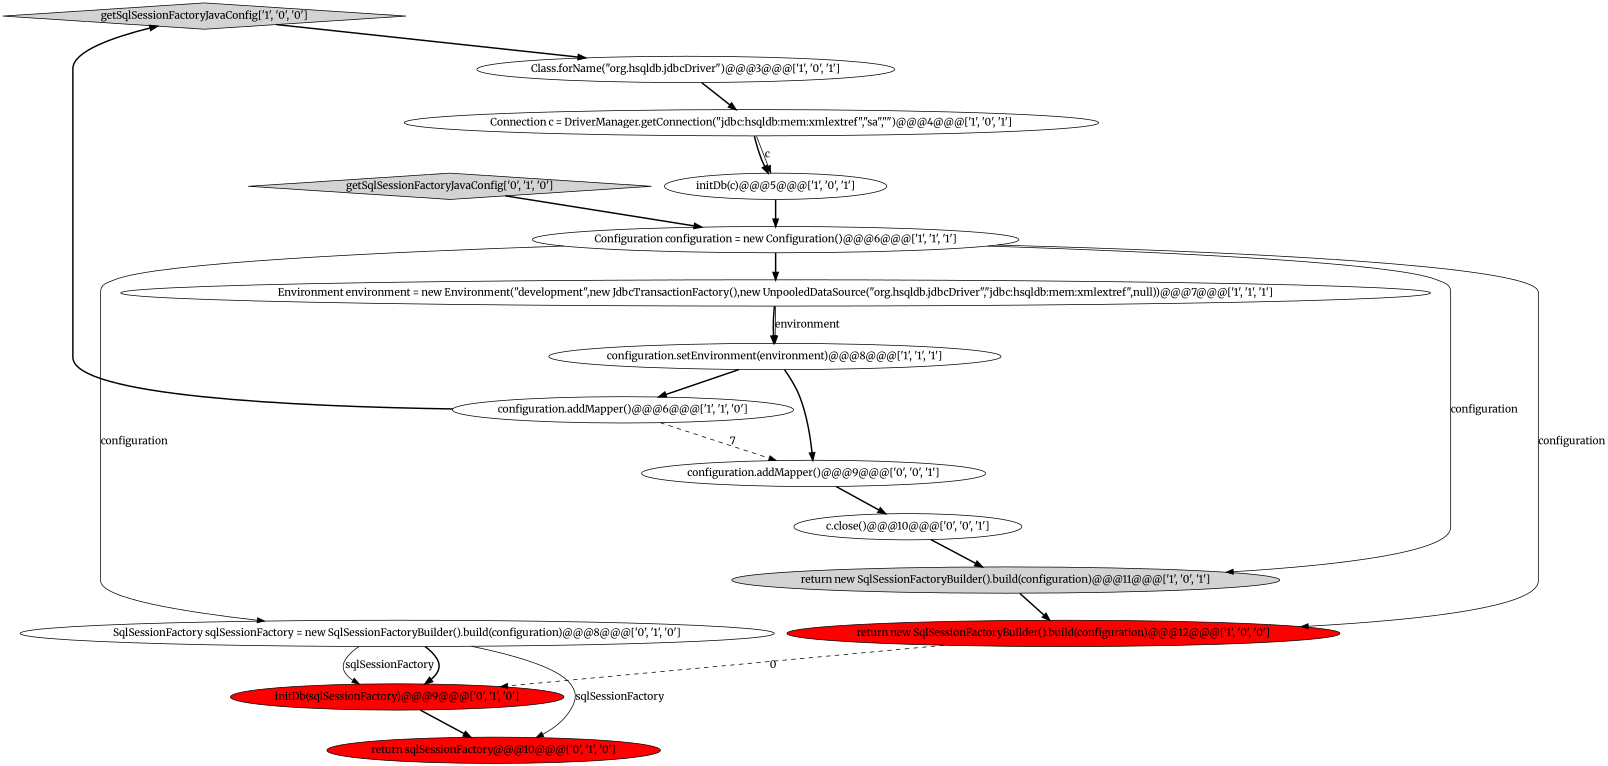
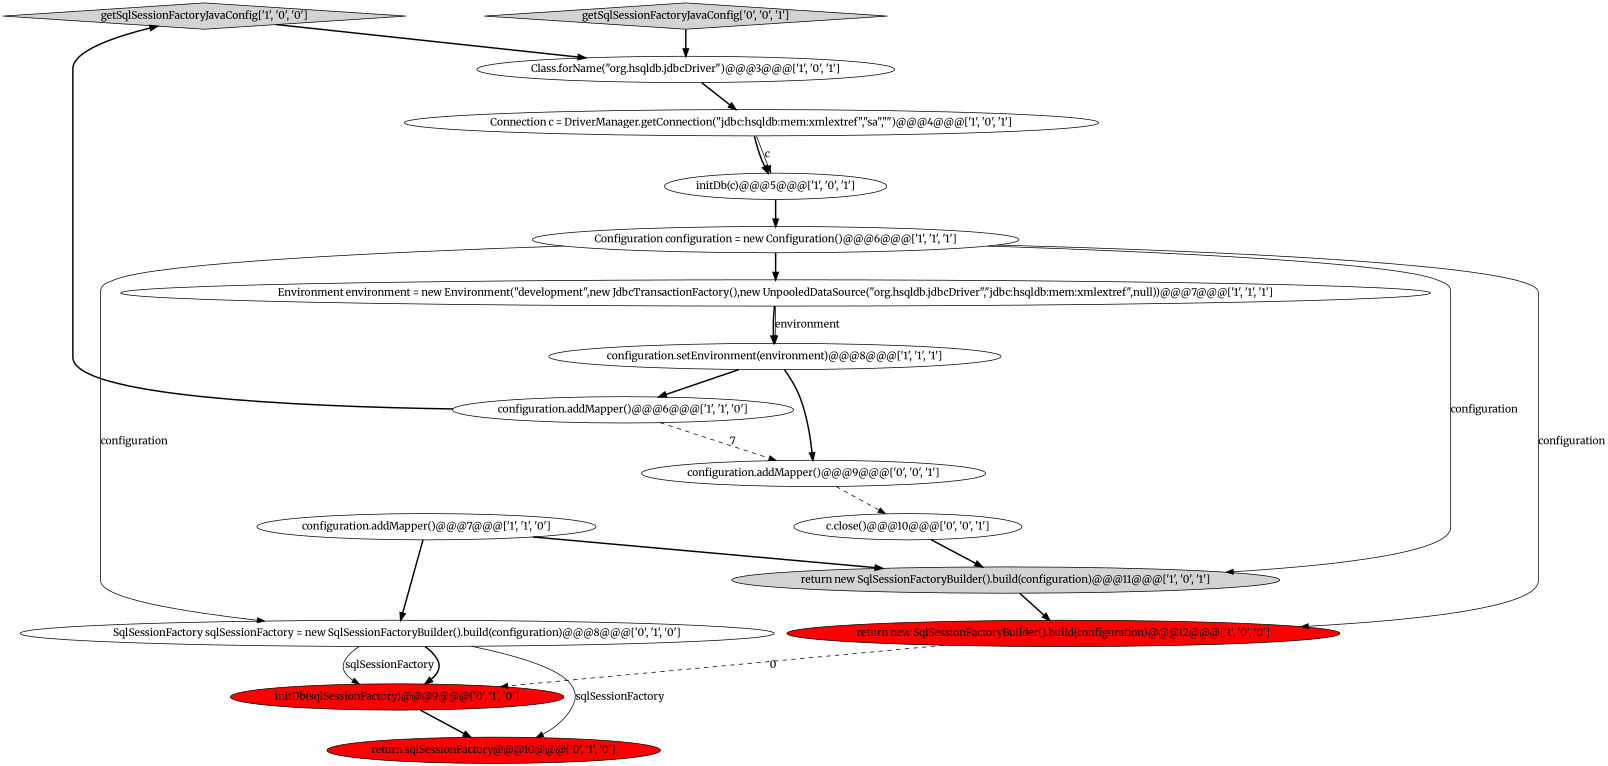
none -> (686, 16)
(450, 186) -> none
(858, 498) -> (858, 498)
none -> (426, 527)
